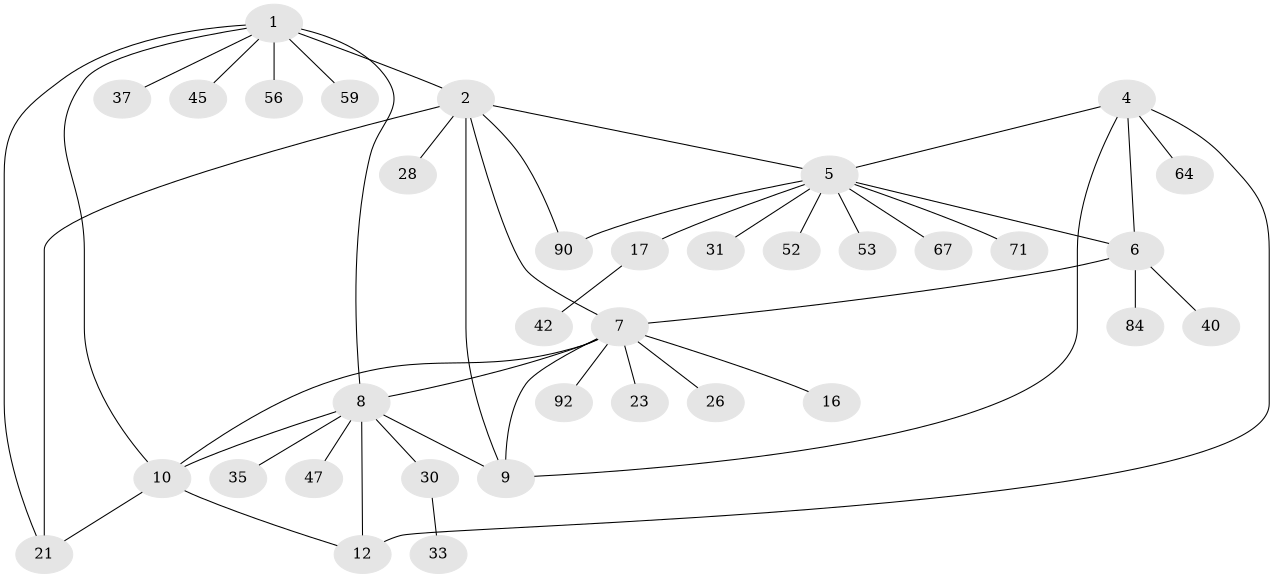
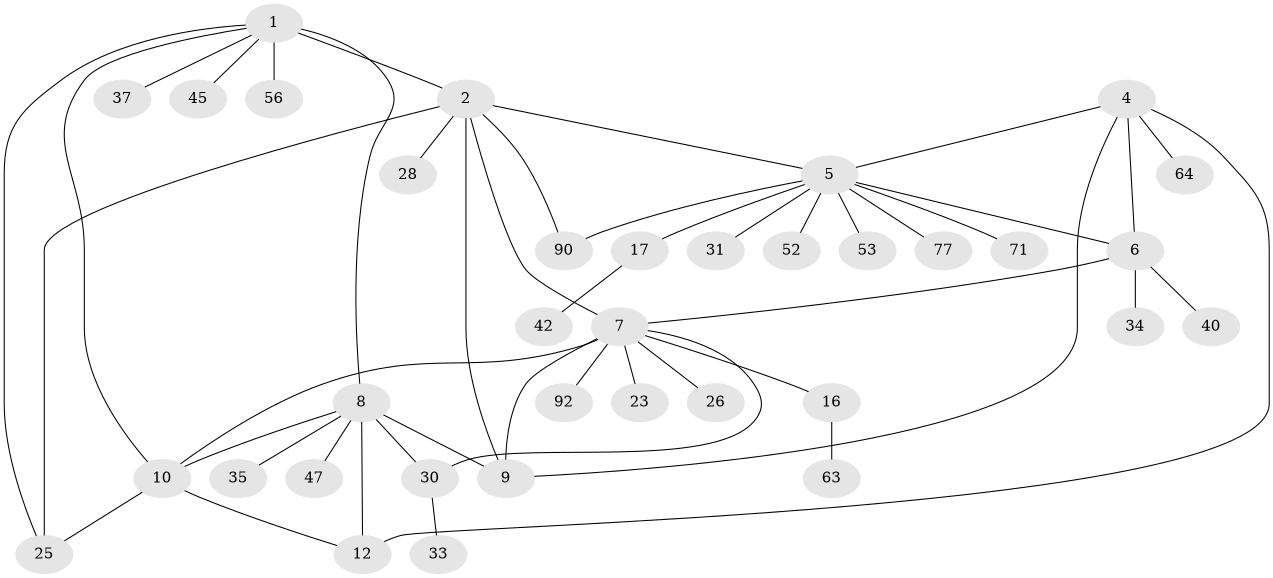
(350, 99) -> none
(943, 251) -> (943, 251)
(1135, 327) -> (1135, 327)
(494, 372) -> (686, 447)
none -> (832, 479)
(44, 554) -> (44, 554)
